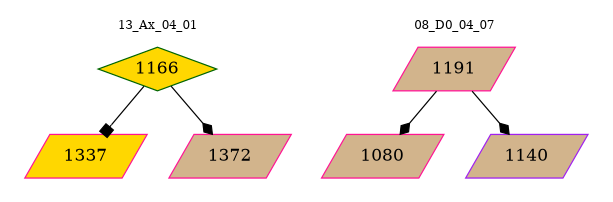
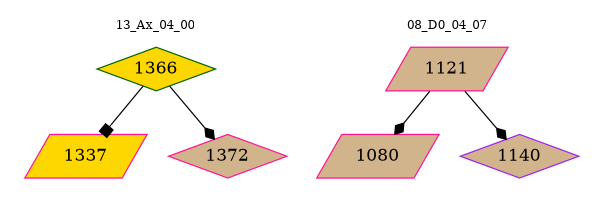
(158, 26) -> (156, 26)
(157, 69) -> (156, 69)
(454, 69) -> (447, 69)
(230, 156) -> (228, 156)
(527, 156) -> (520, 156)
